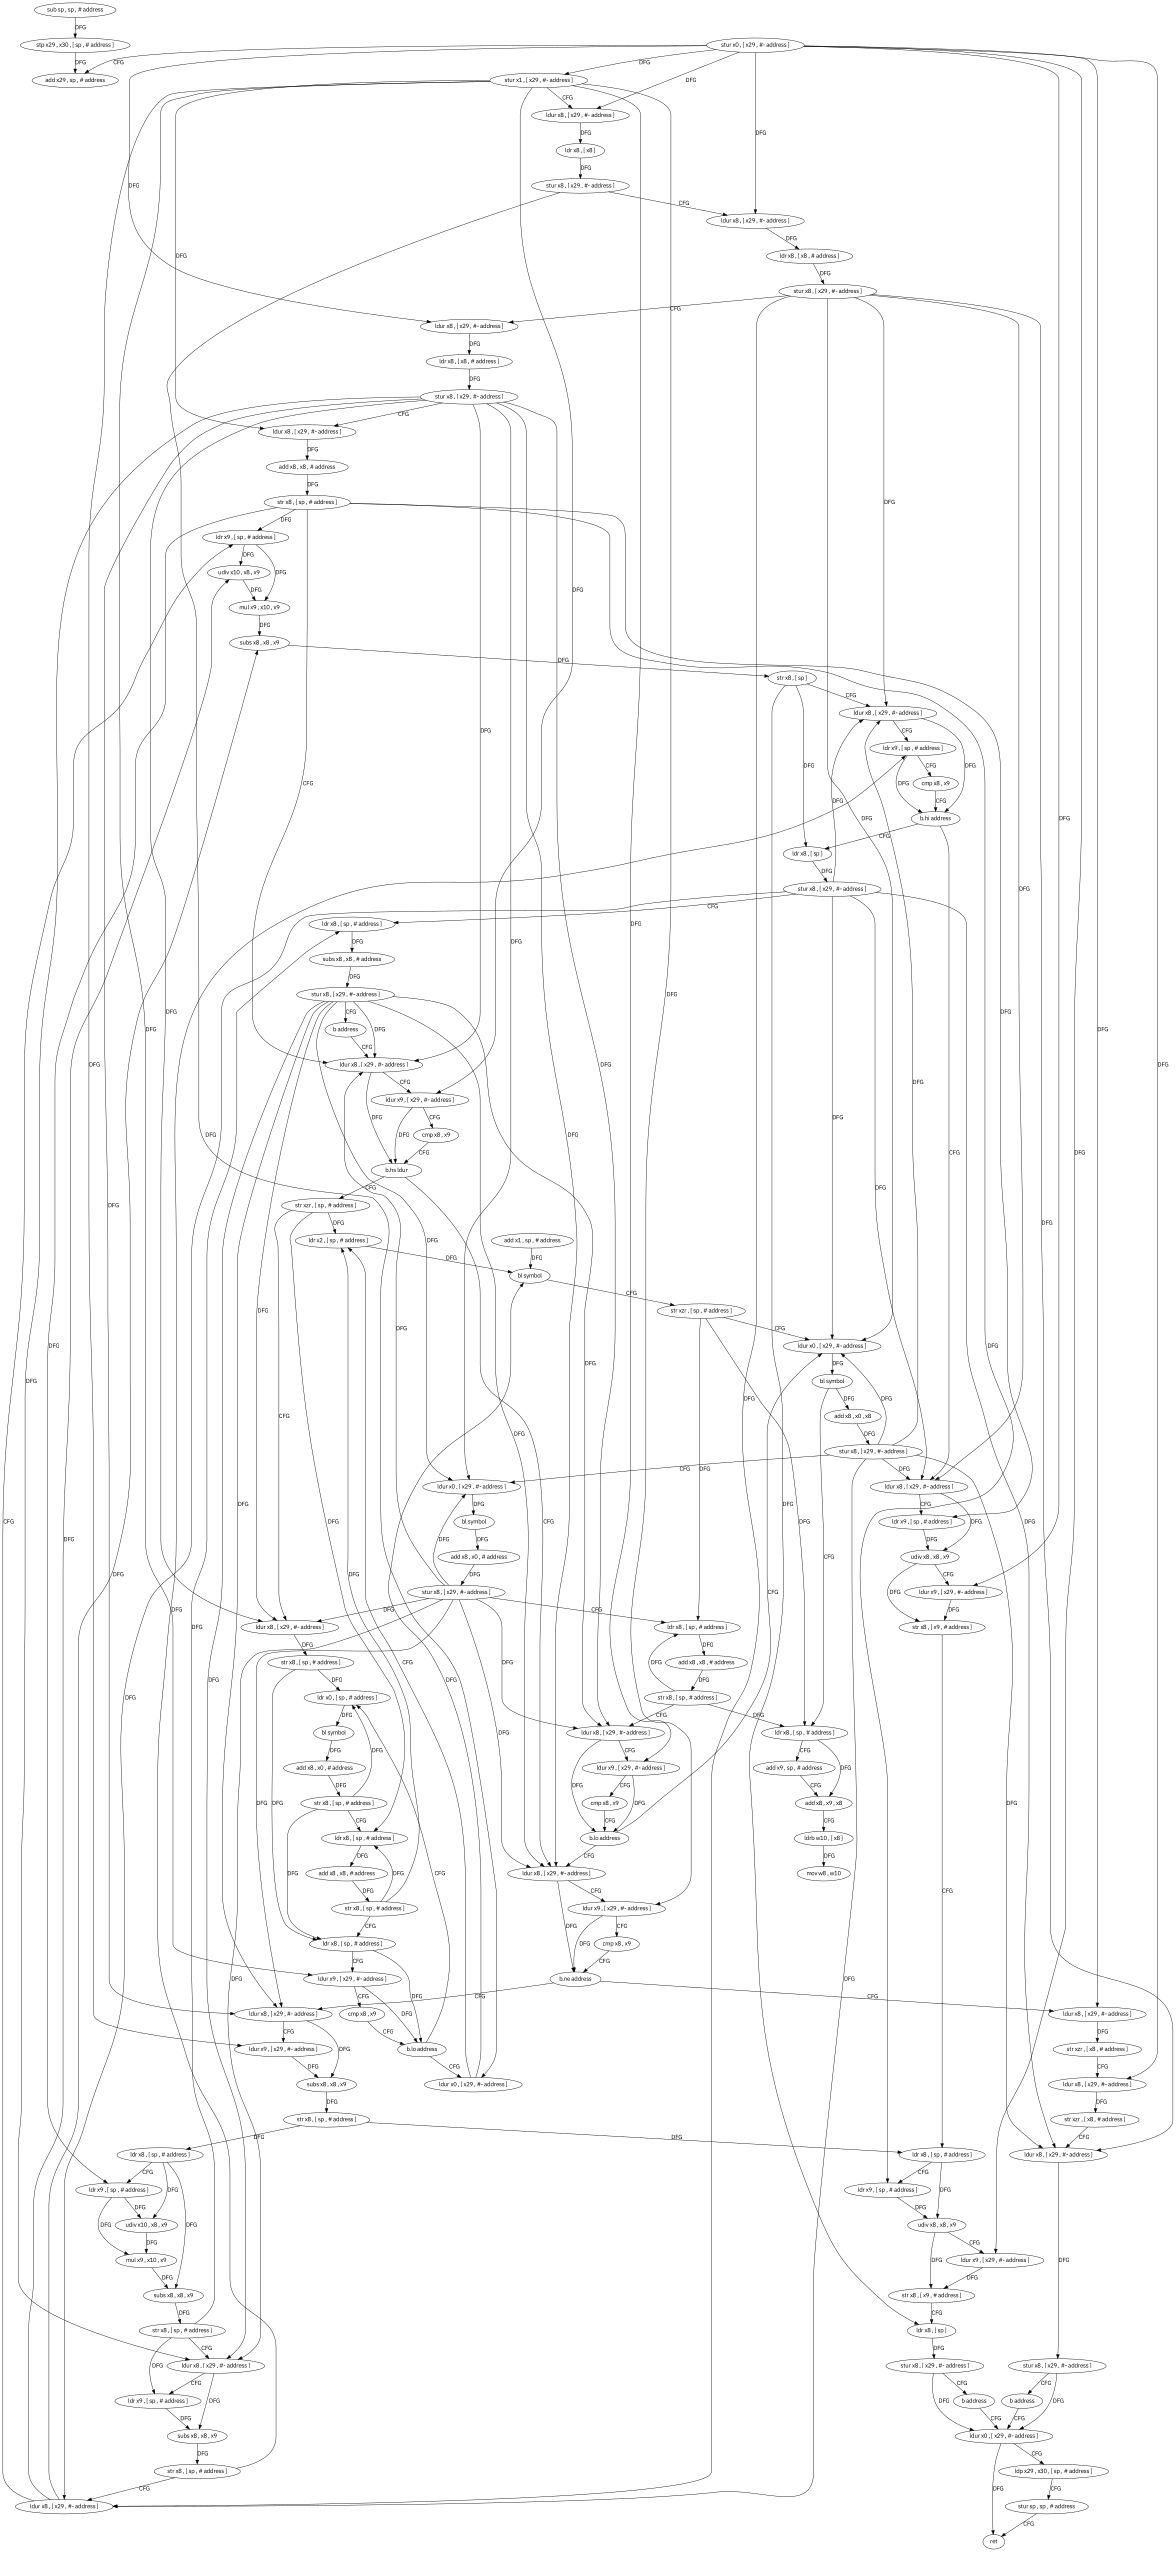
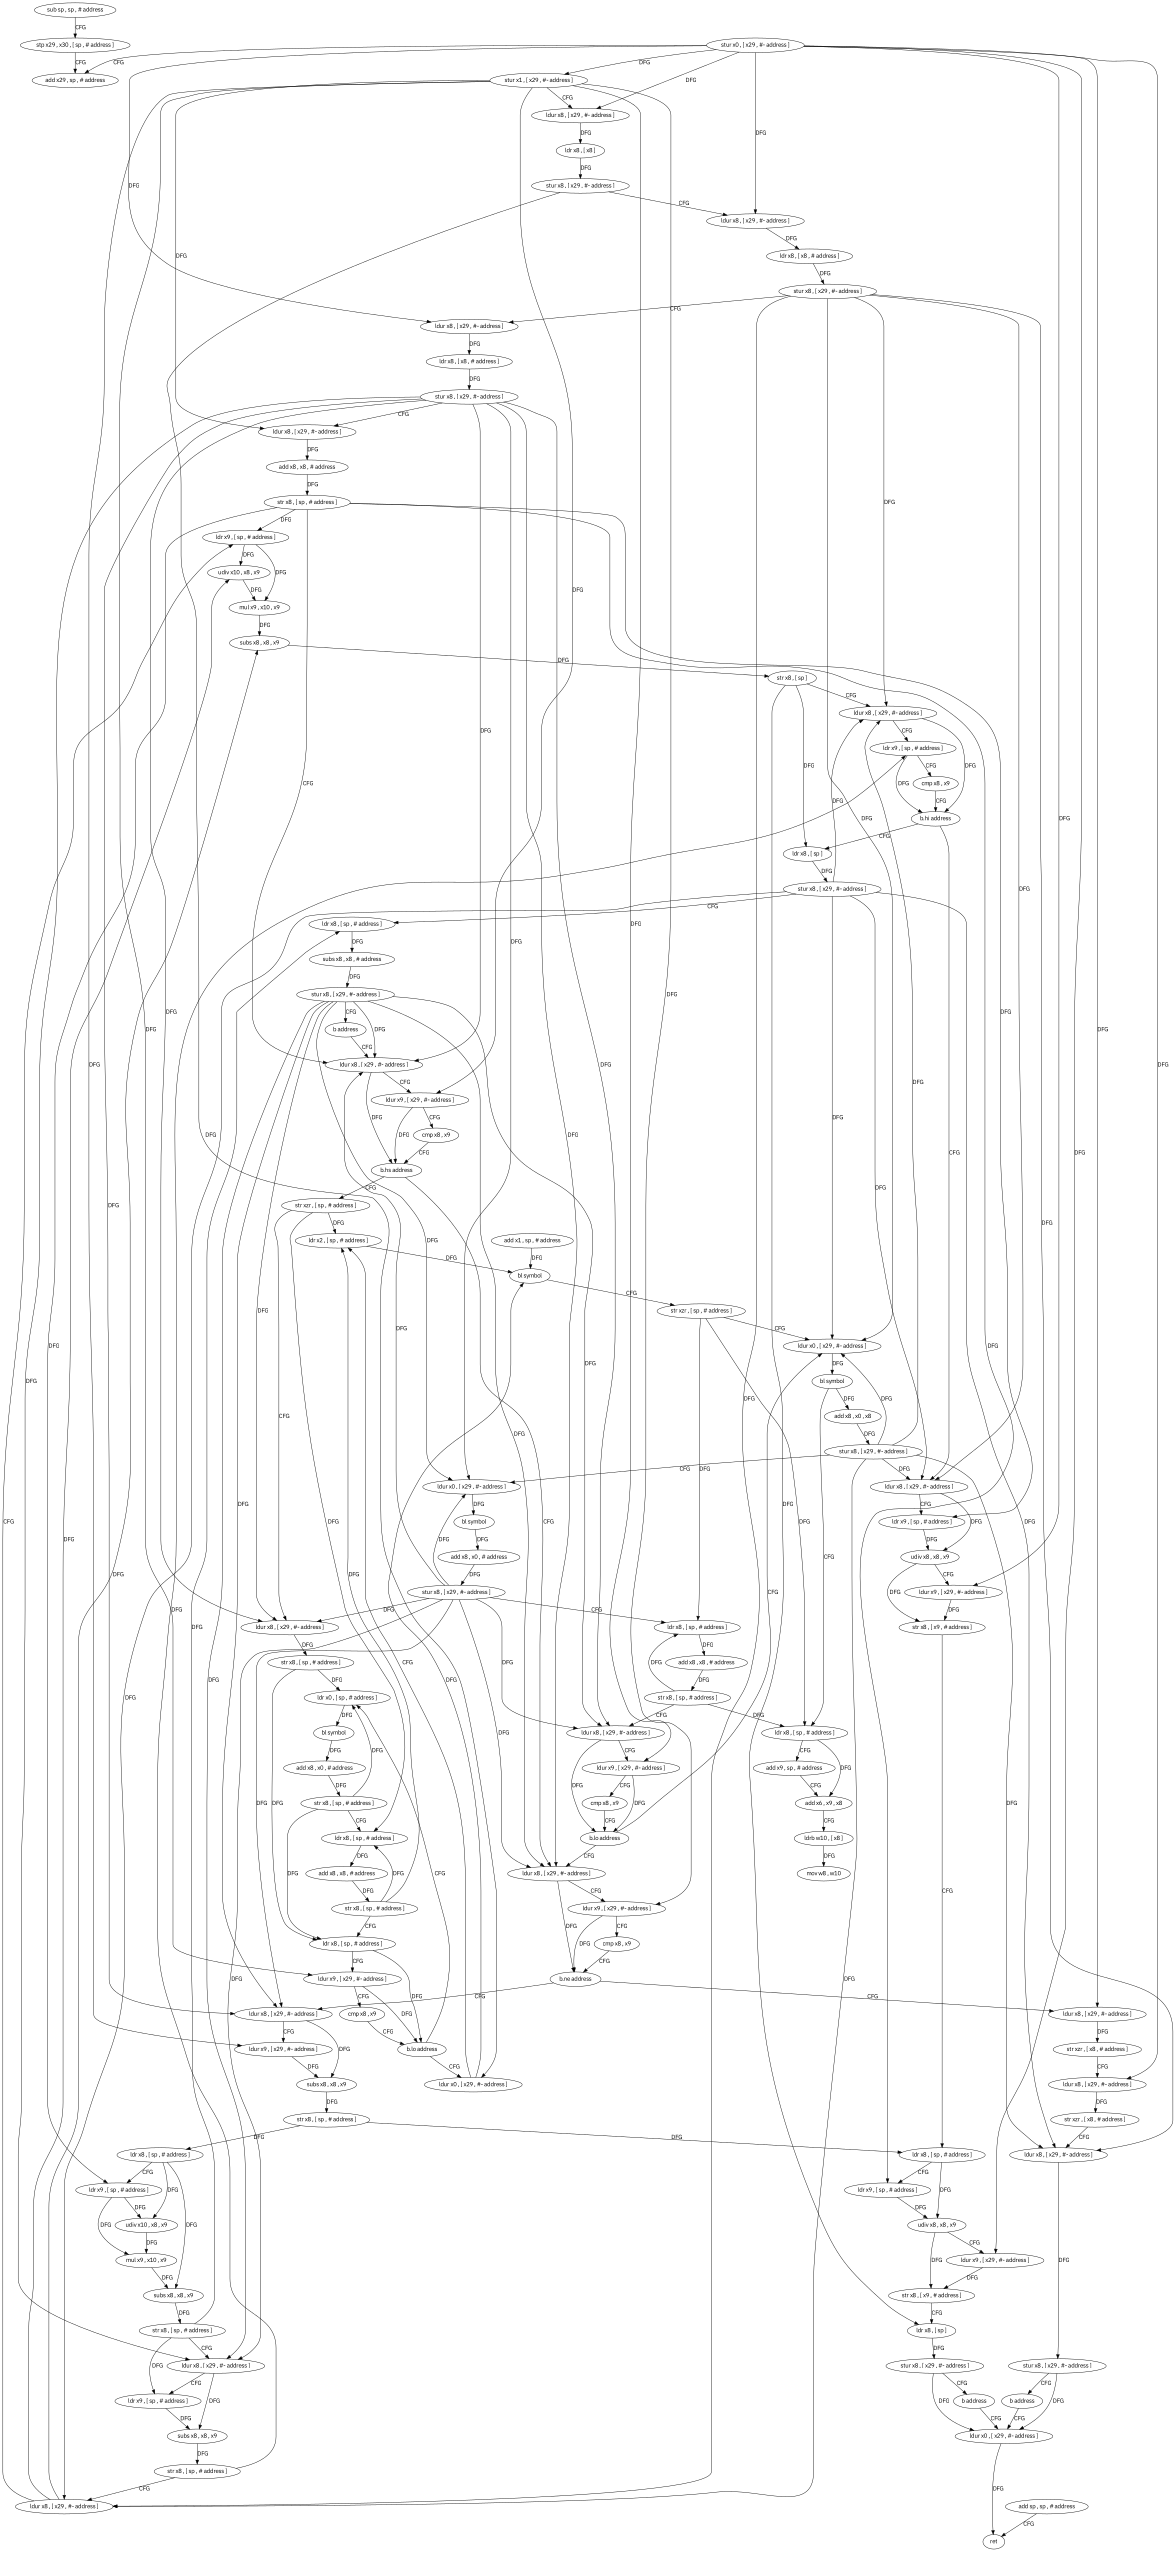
(81, 28) -> (81, 28)
(81, 63) -> (81, 63)
(396, 1170) -> (396, 1170)
(824, 1803) -> (824, 1803)
(1054, 2471) -> none
(1047, 2507) -> (1047, 2507)
